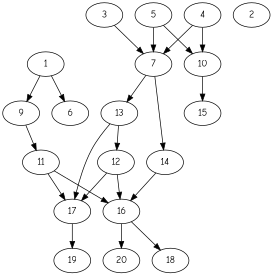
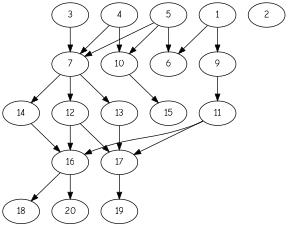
none -> (168, 36)
(118, 134) -> (70, 85)
